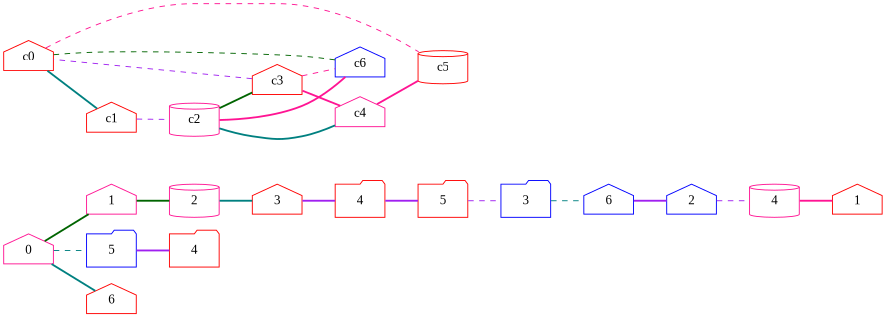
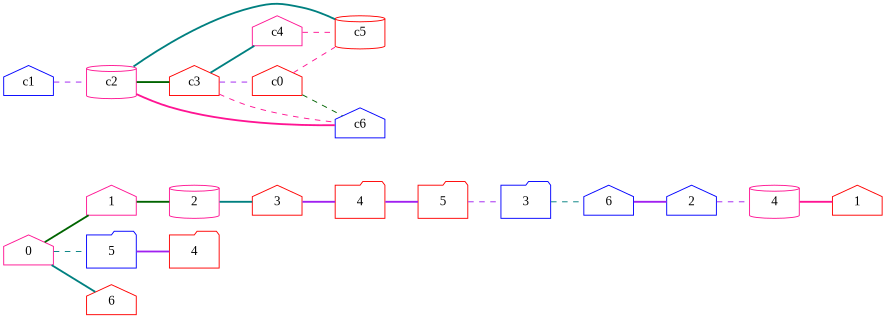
(72, 90) -> none
(398, 93) -> (319, 32)
(325, 100) -> (232, 59)
(111, 119) -> (29, 82)
(278, 139) -> (230, 15)
